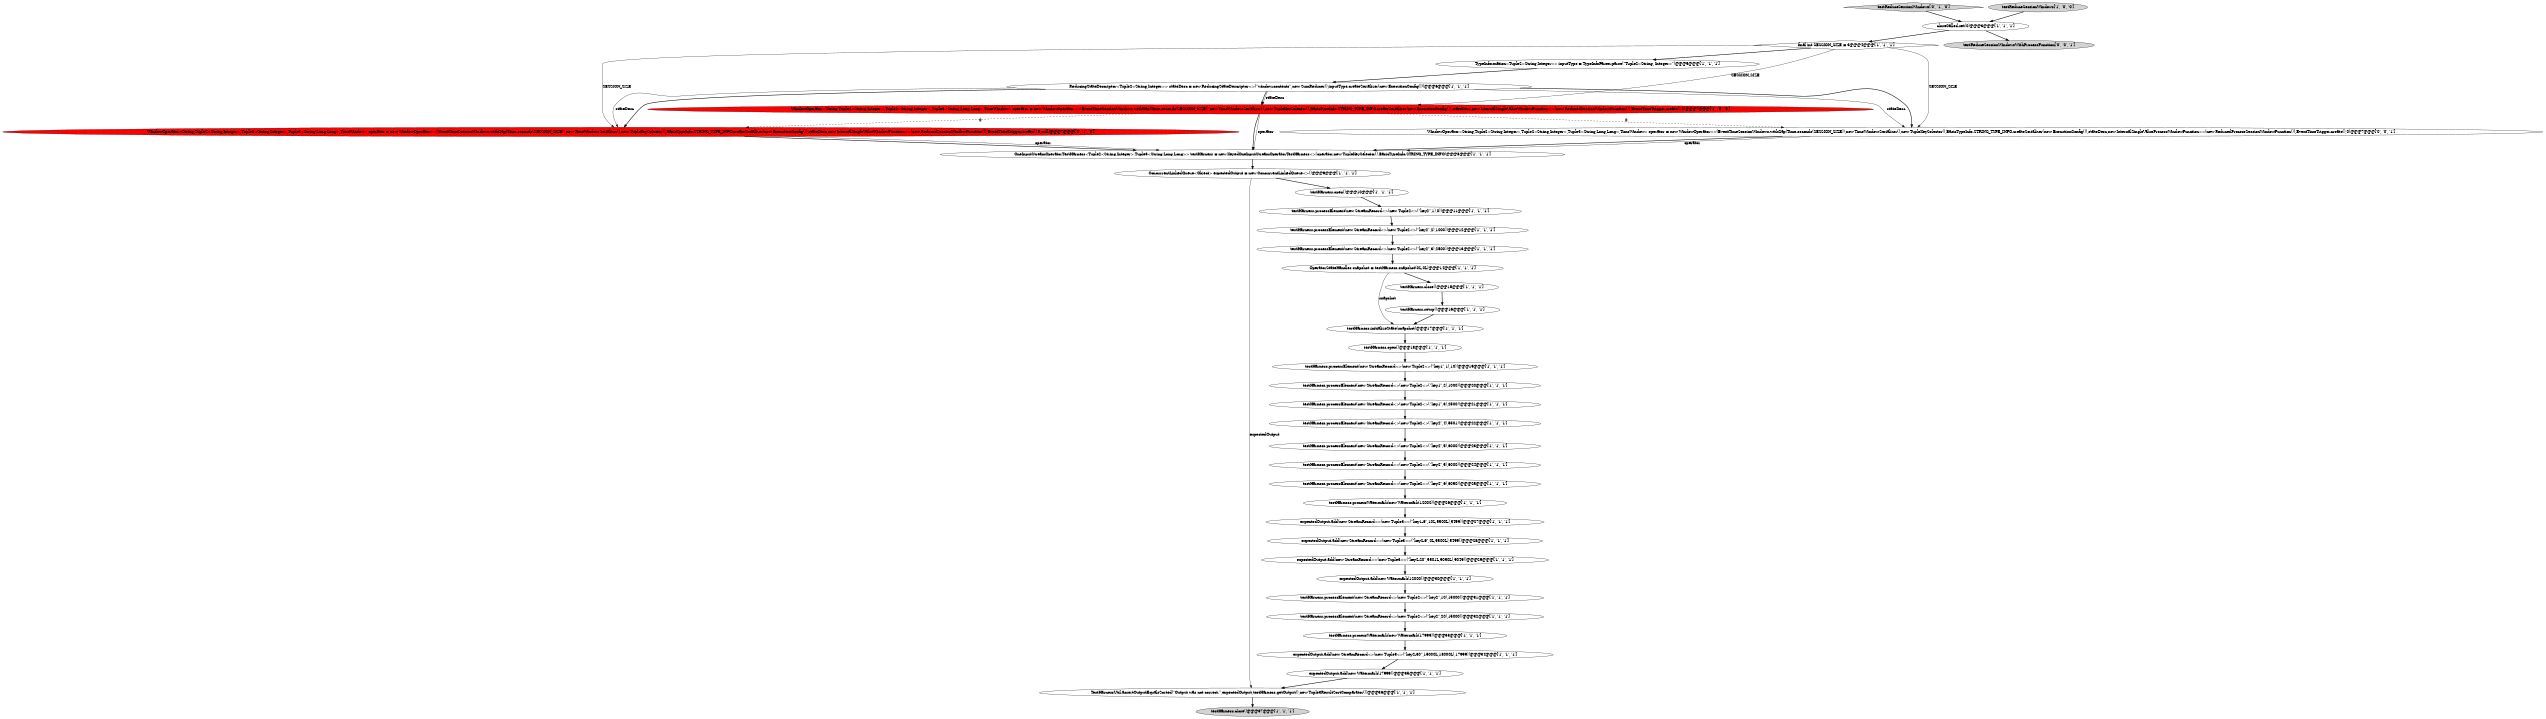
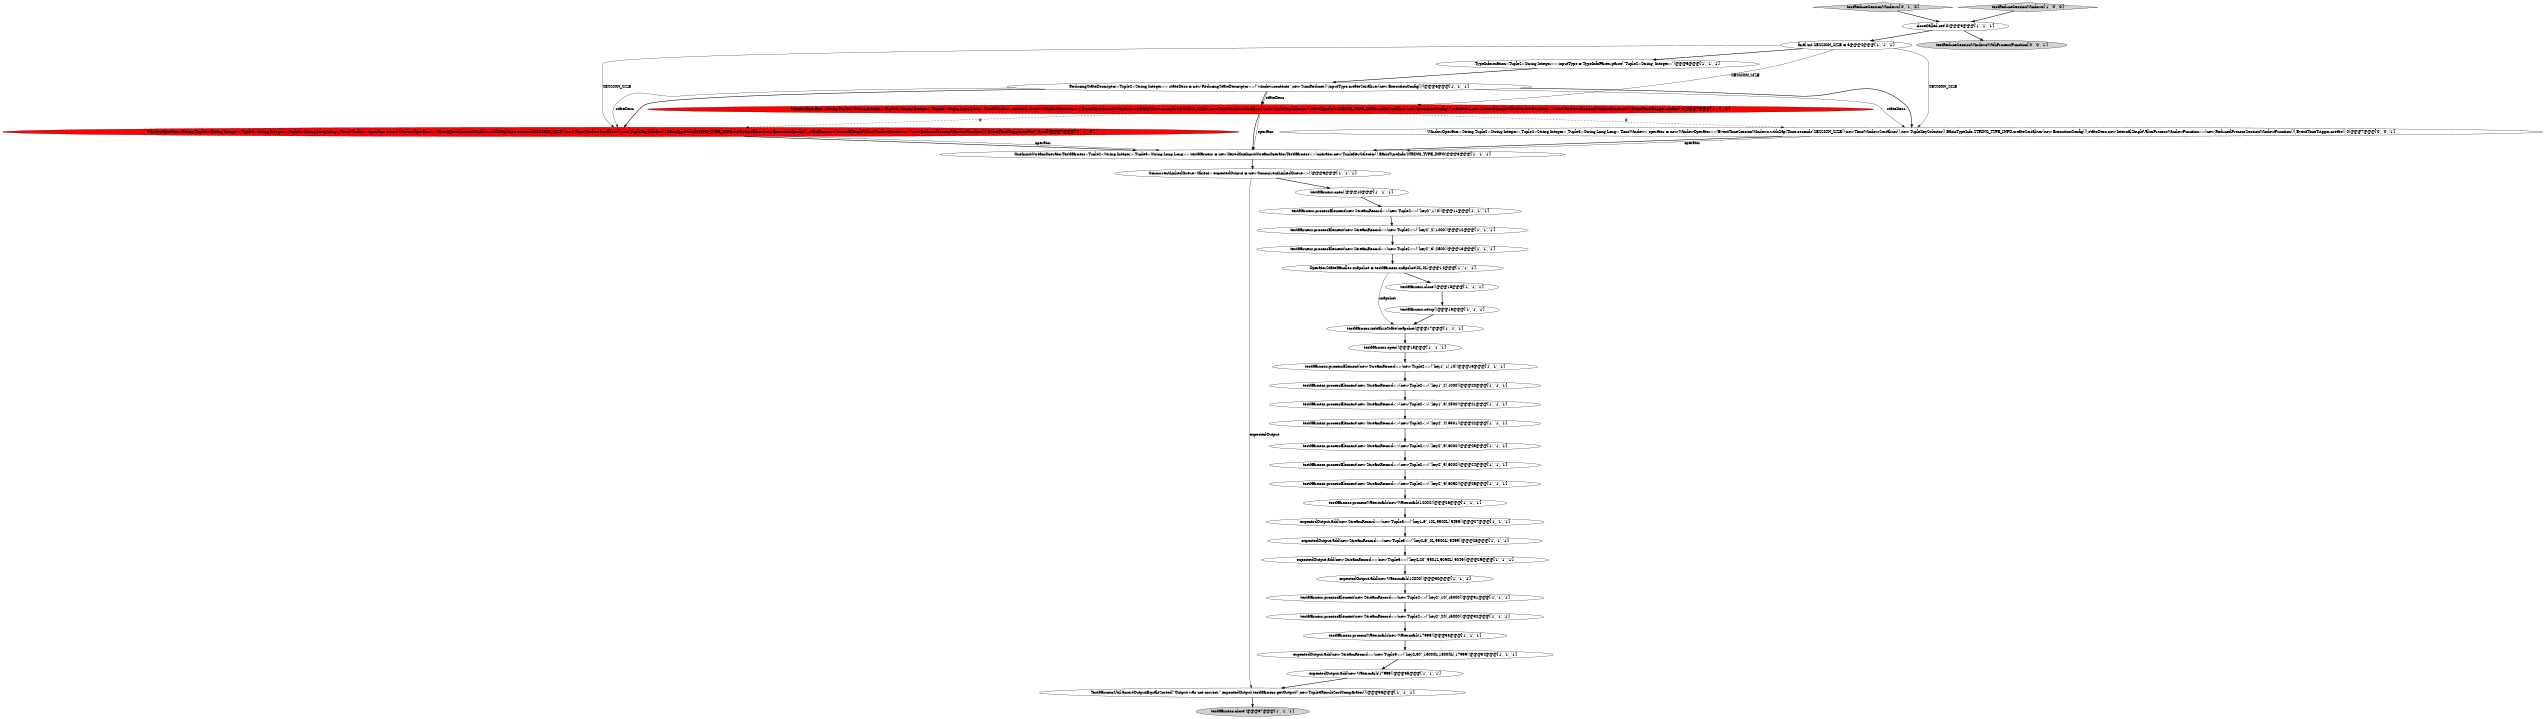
(2038, 7) -> (2028, 7)
(1846, 45) -> (1846, 45)
